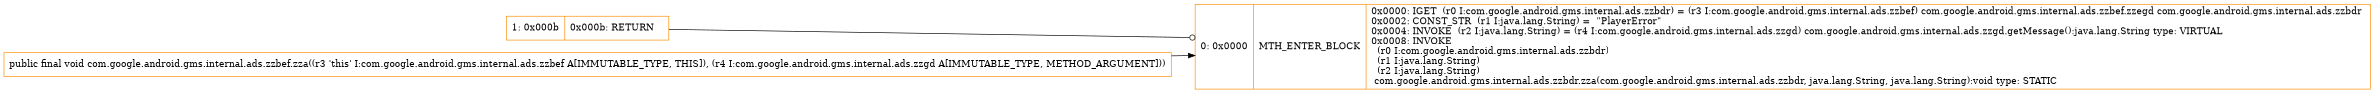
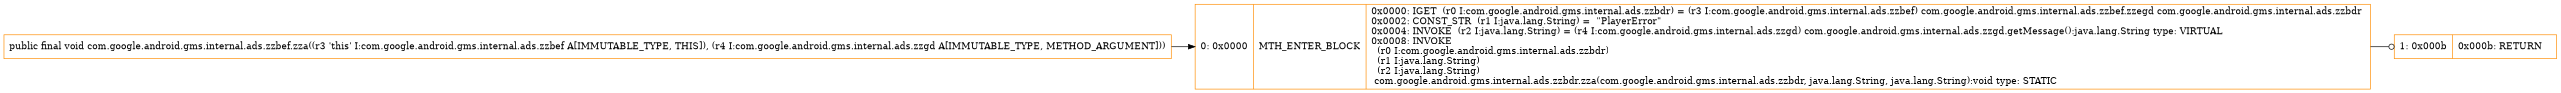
(929, 33) -> (2380, 47)
